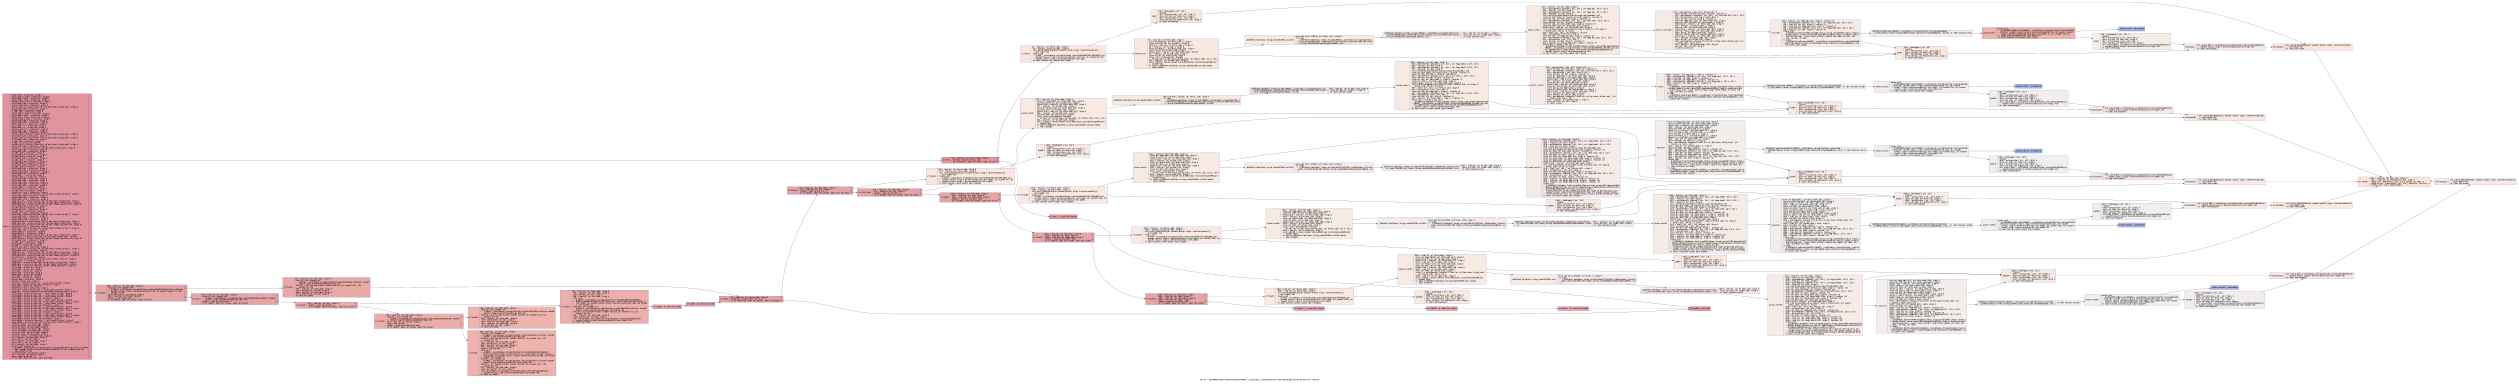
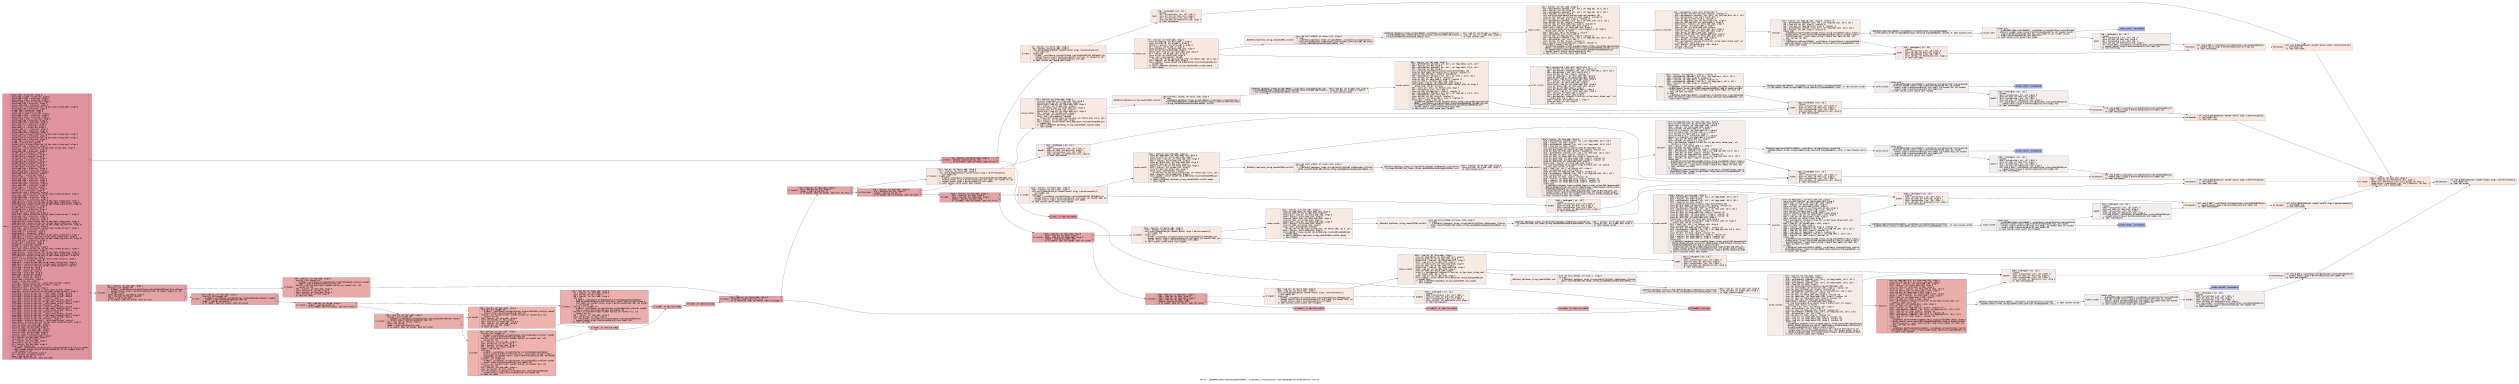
(2029, 33) -> (2029, 33)
(2433, 181) -> (2432, 183)
(323, 303) -> (324, 303)
(1922, 306) -> (1922, 306)
none -> (604, 328)
